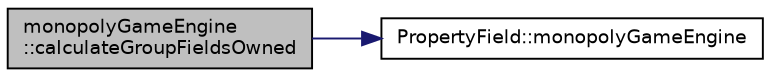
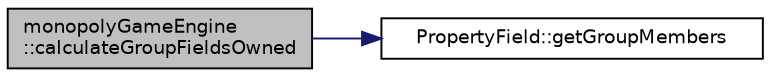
(572, 39) -> (572, 39)
